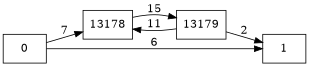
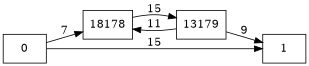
(108, 25) -> (108, 25)
(244, 31) -> (244, 31)
(155, 43) -> (155, 43)
